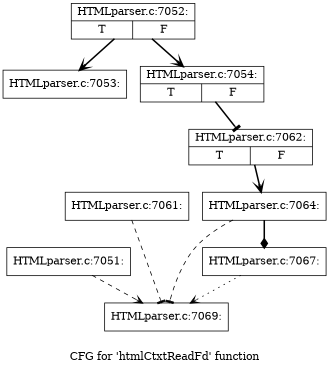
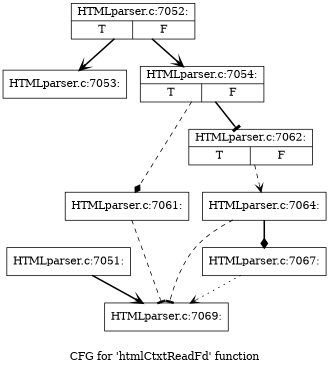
none -> (166, 143)
(257, 175) -> (257, 175)
(114, 287) -> (114, 287)
